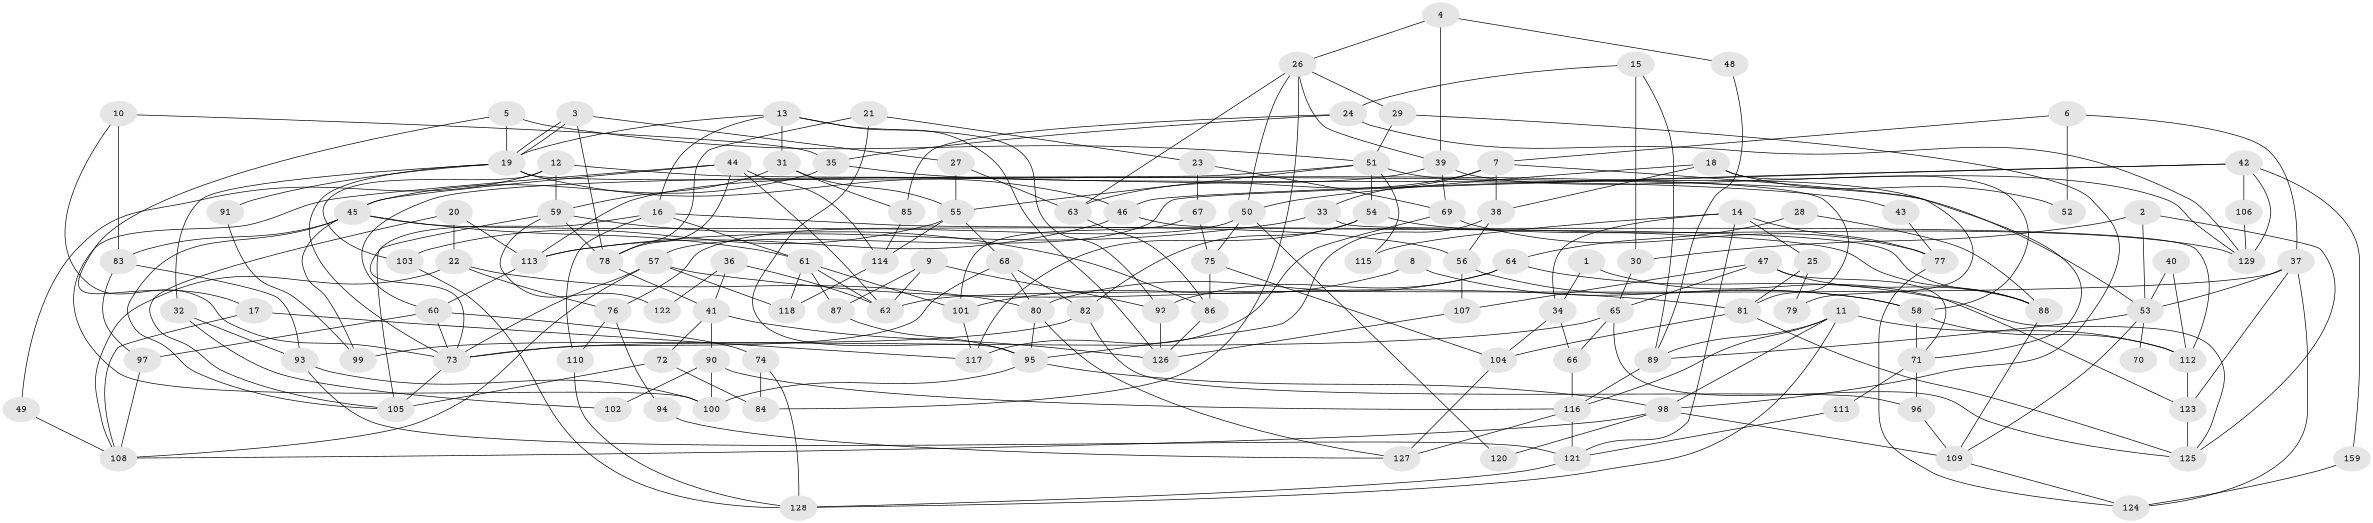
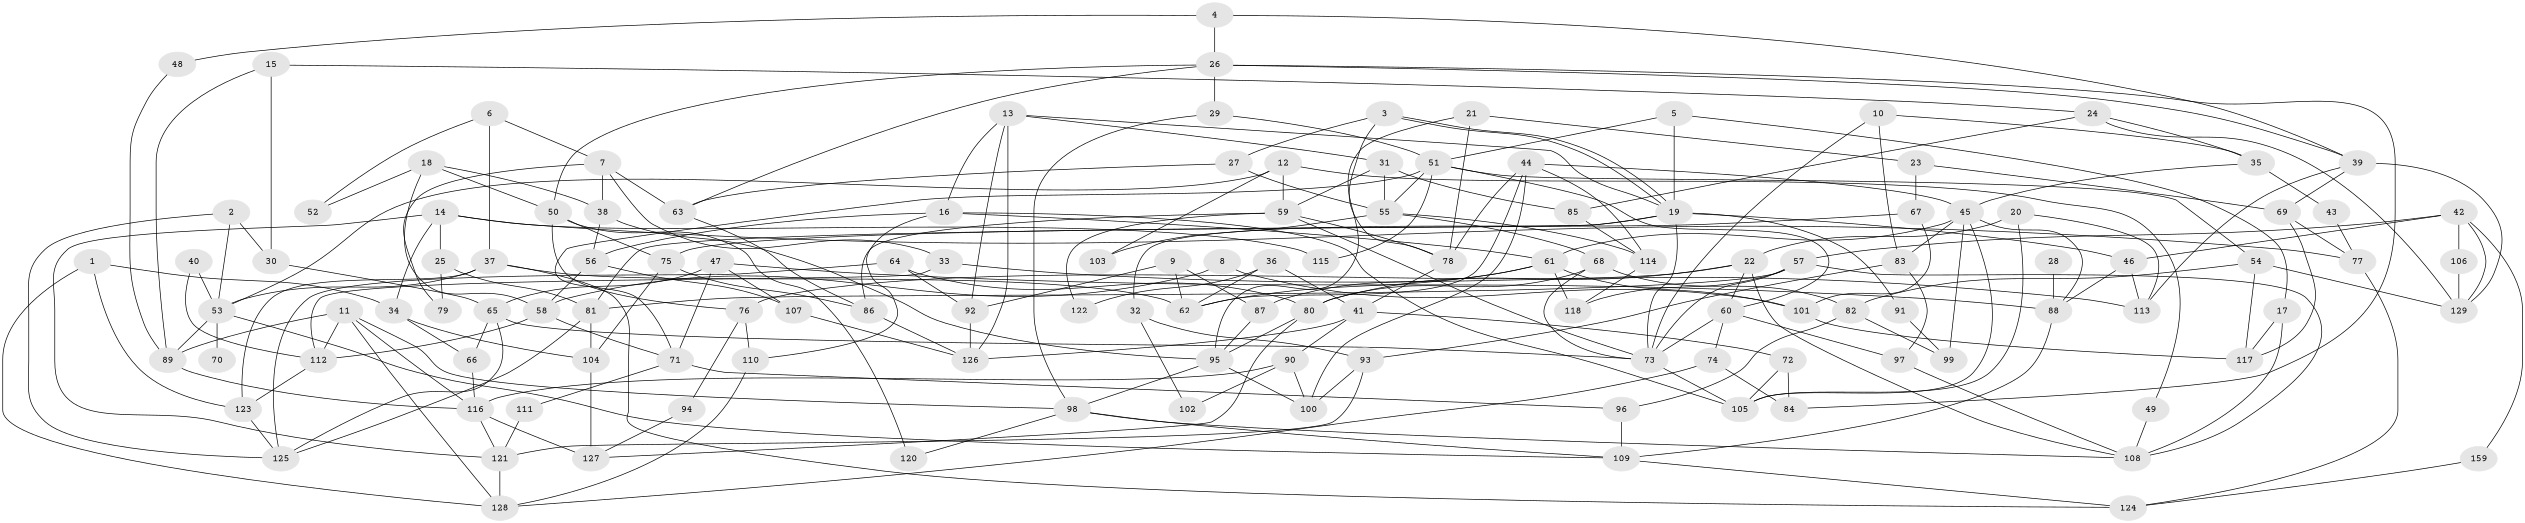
(1656, 239) -> none
(481, 286) -> (1738, 286)
(570, 435) -> (150, 464)
